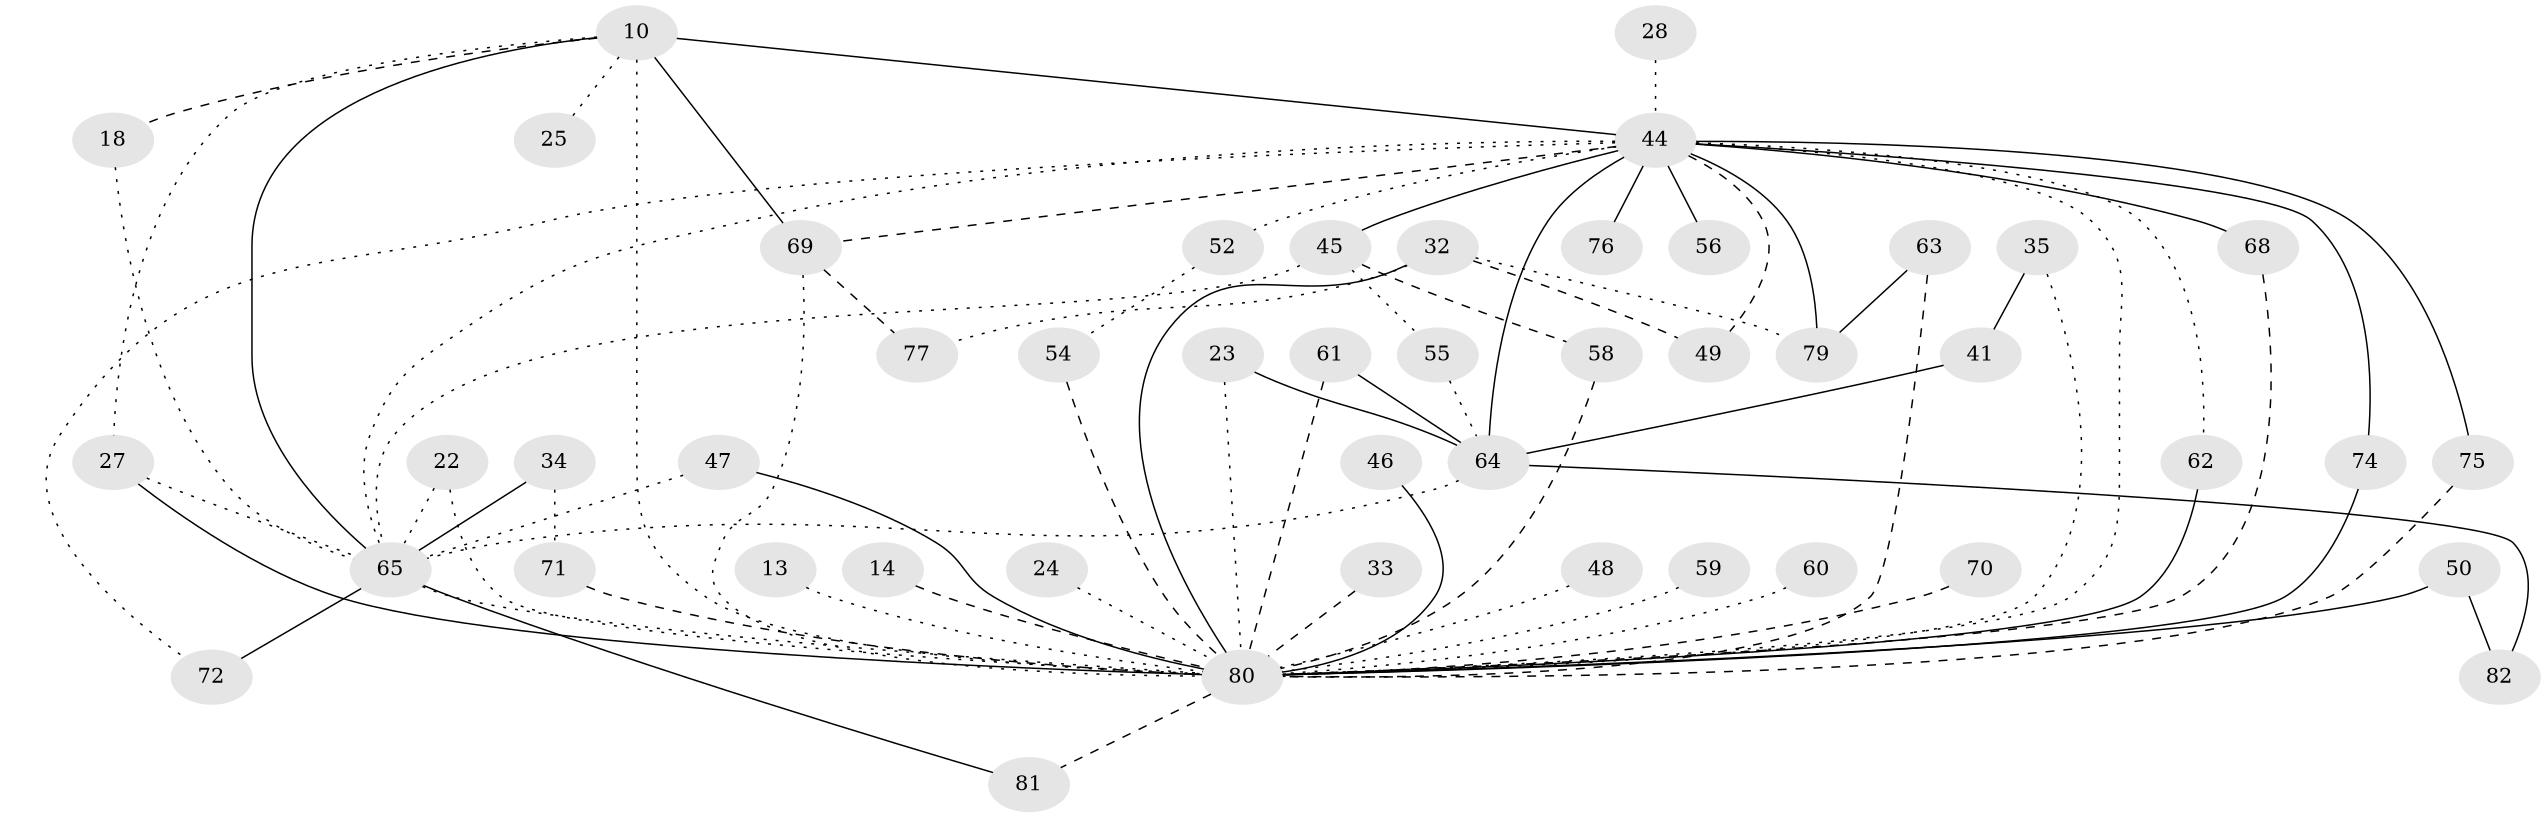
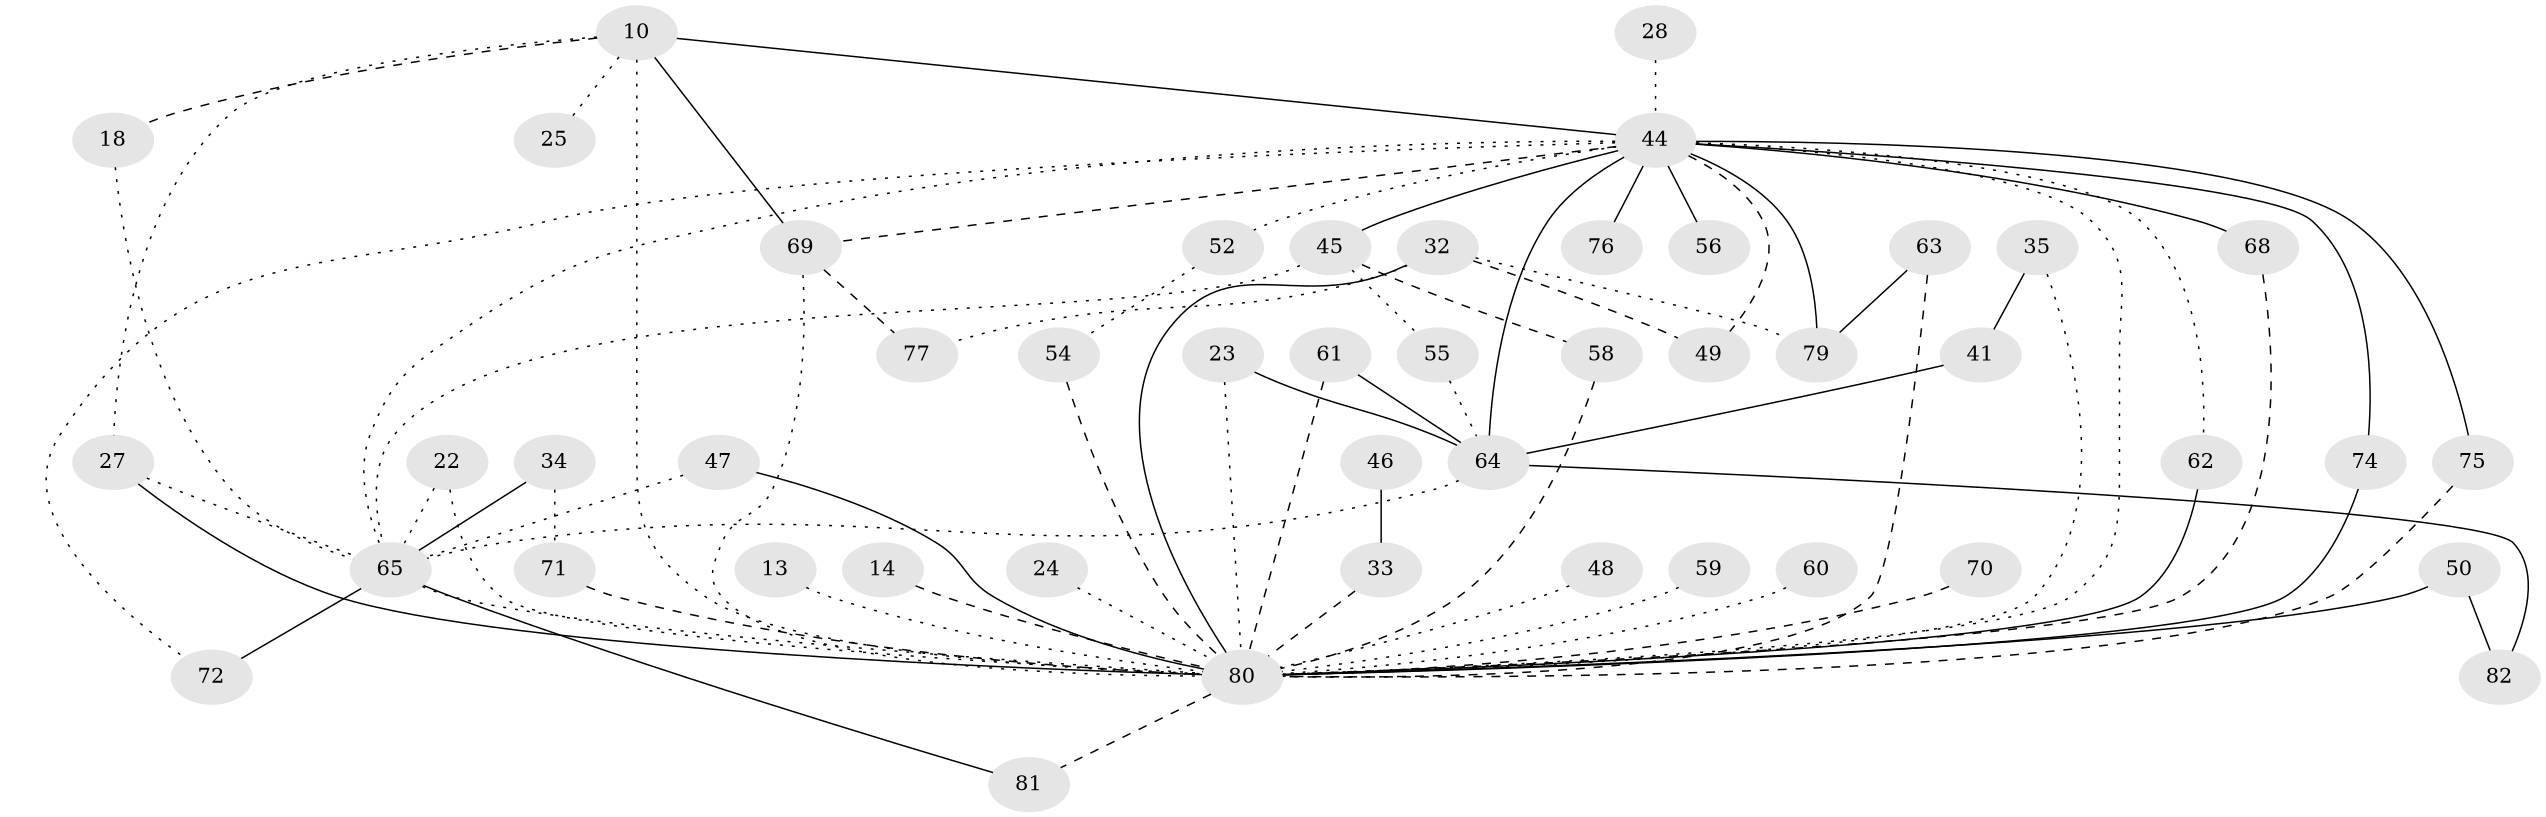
(262, 198) -> none
(1428, 605) -> (1381, 516)
